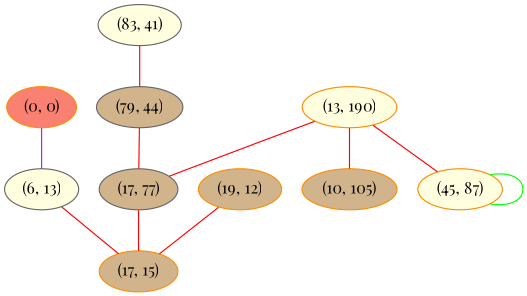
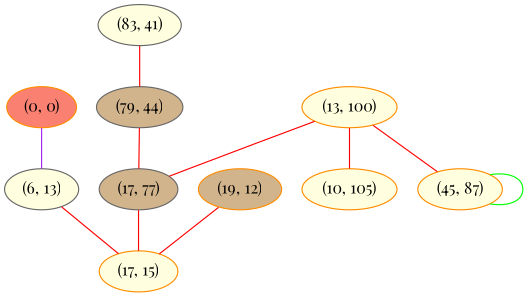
(349, 107) -> (349, 107)
(349, 189) -> (349, 189)
(139, 271) -> (139, 271)
